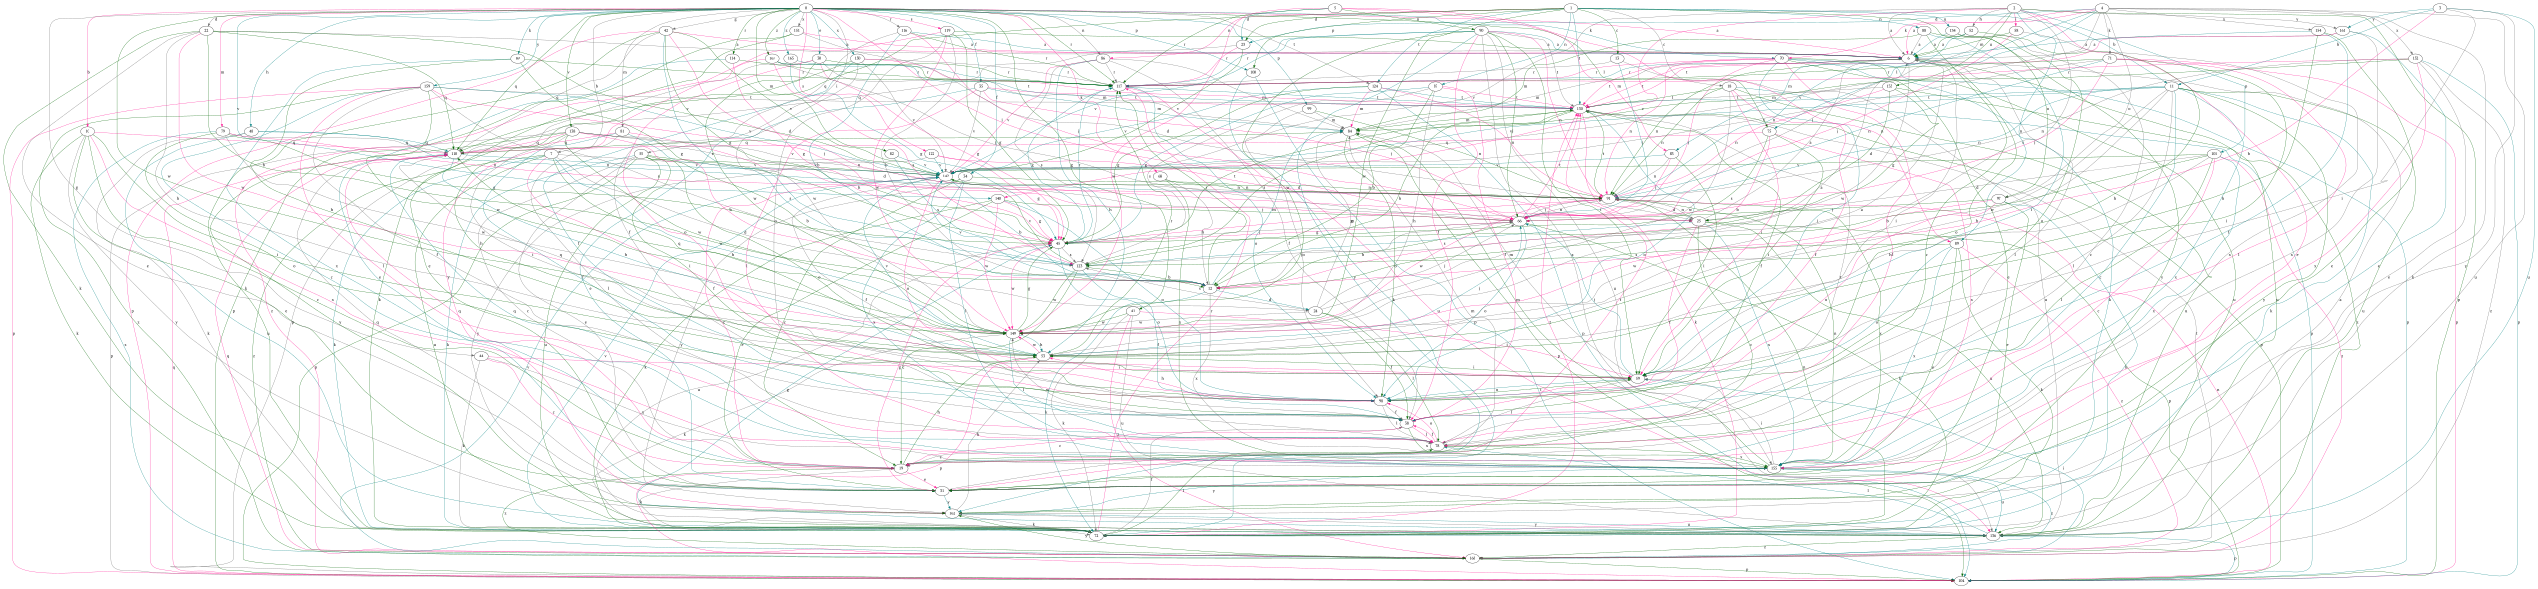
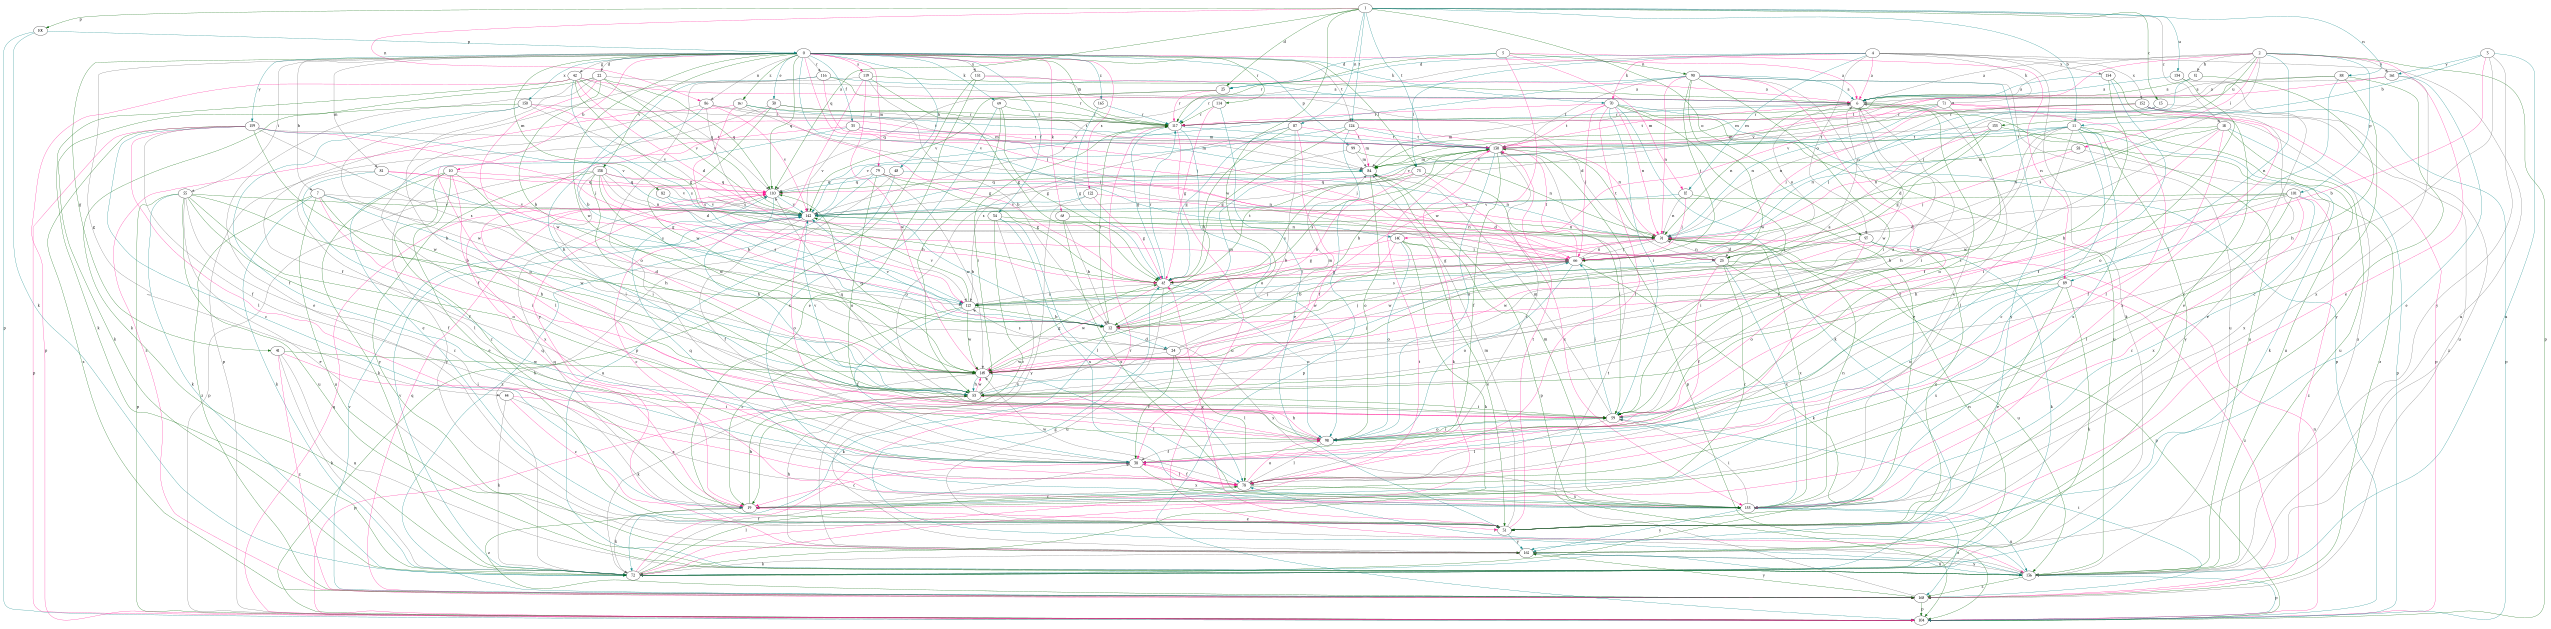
(1065, 18) -> (421, 42)
(1964, 45) -> (1725, 162)
(859, 188) -> (673, 227)
